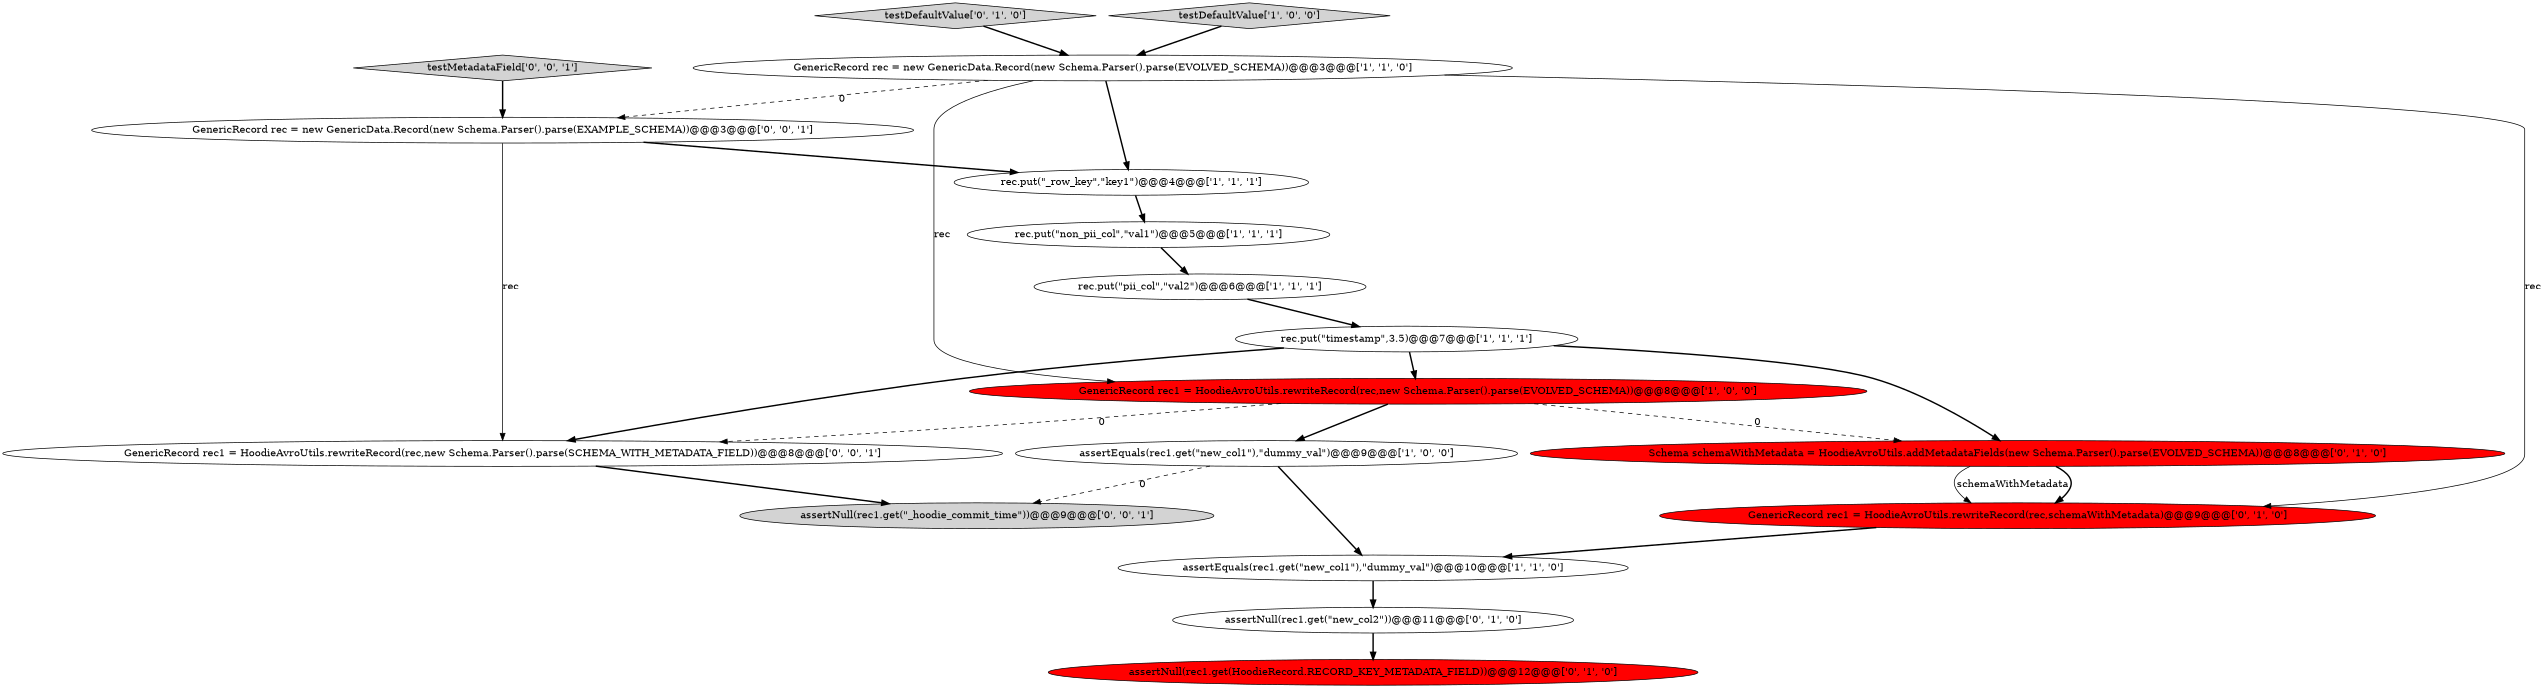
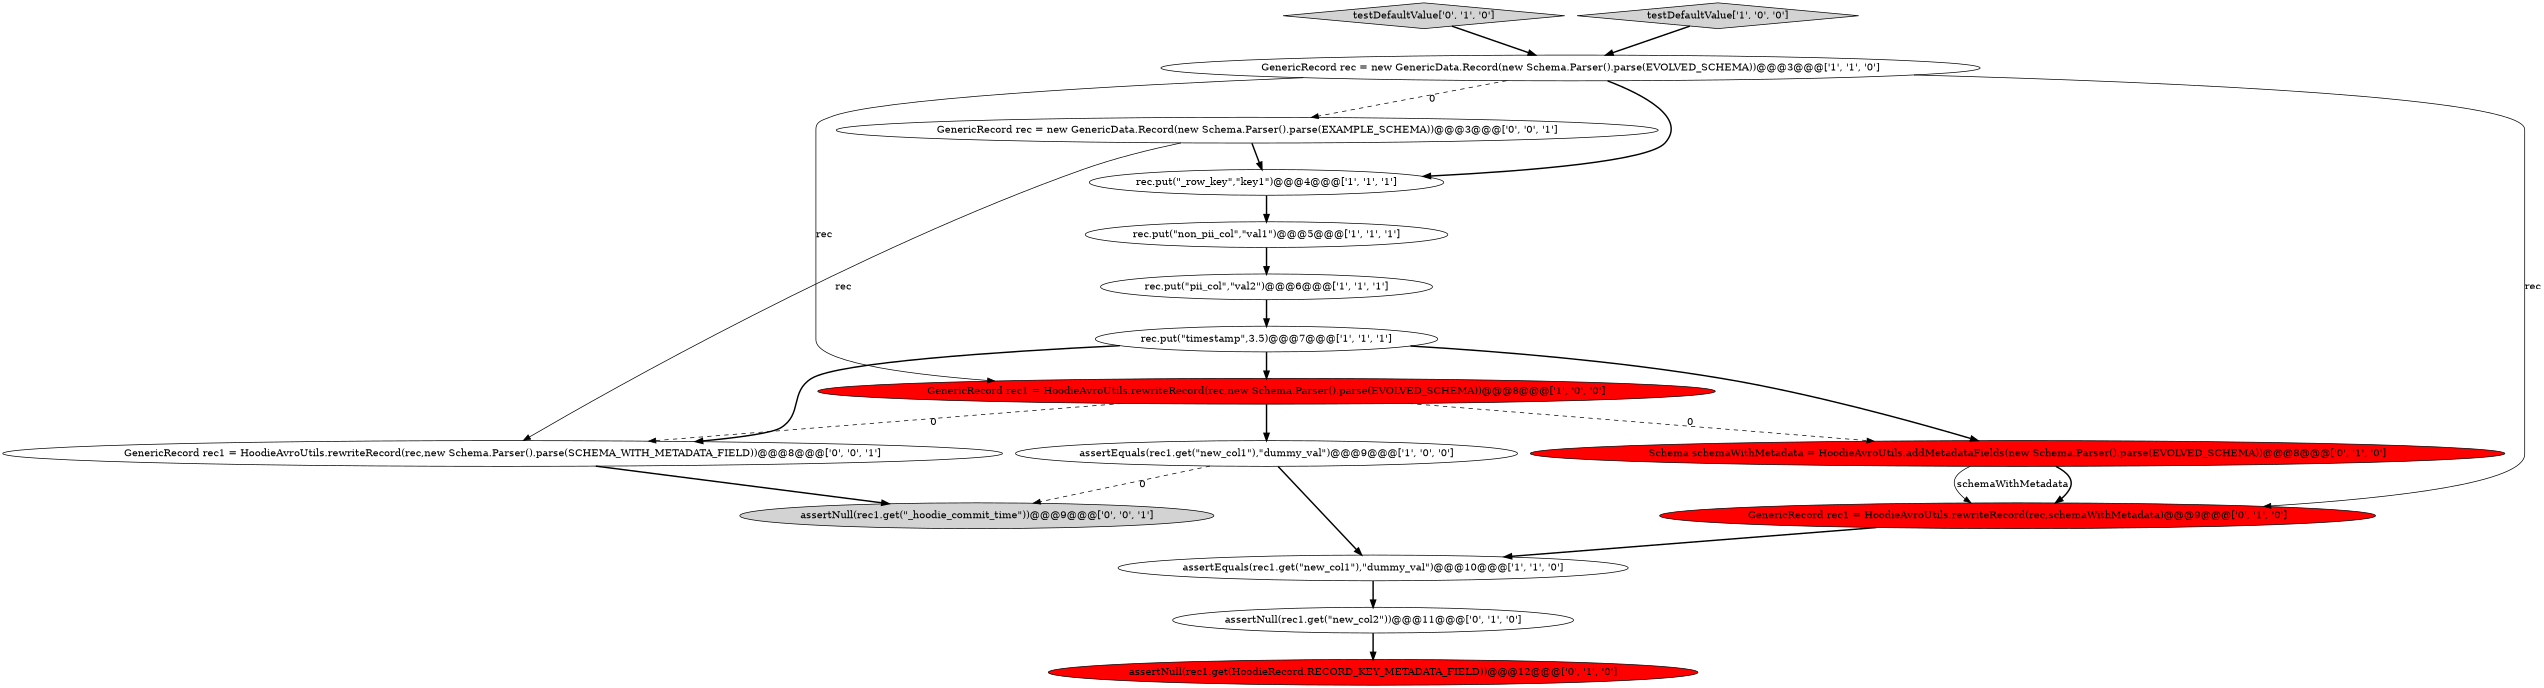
(503, 68) -> none
